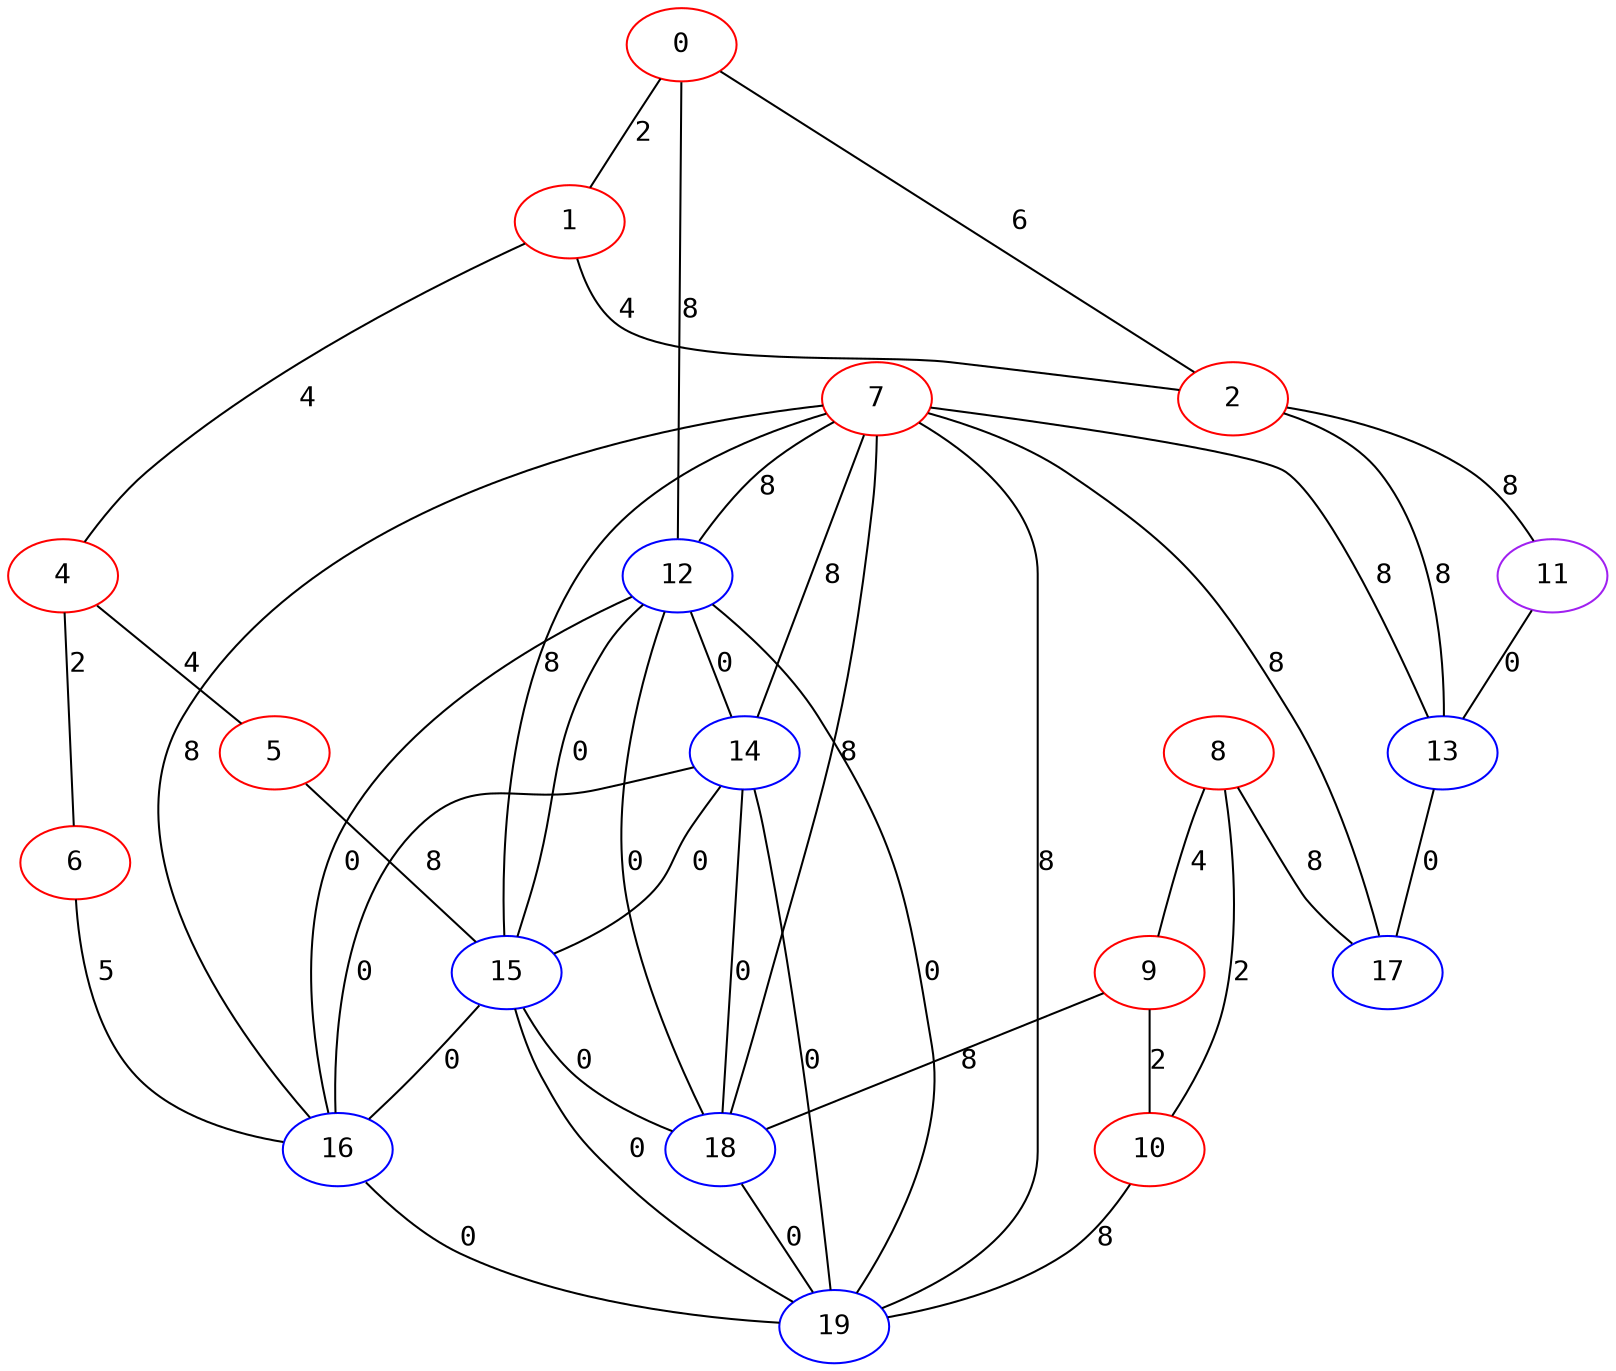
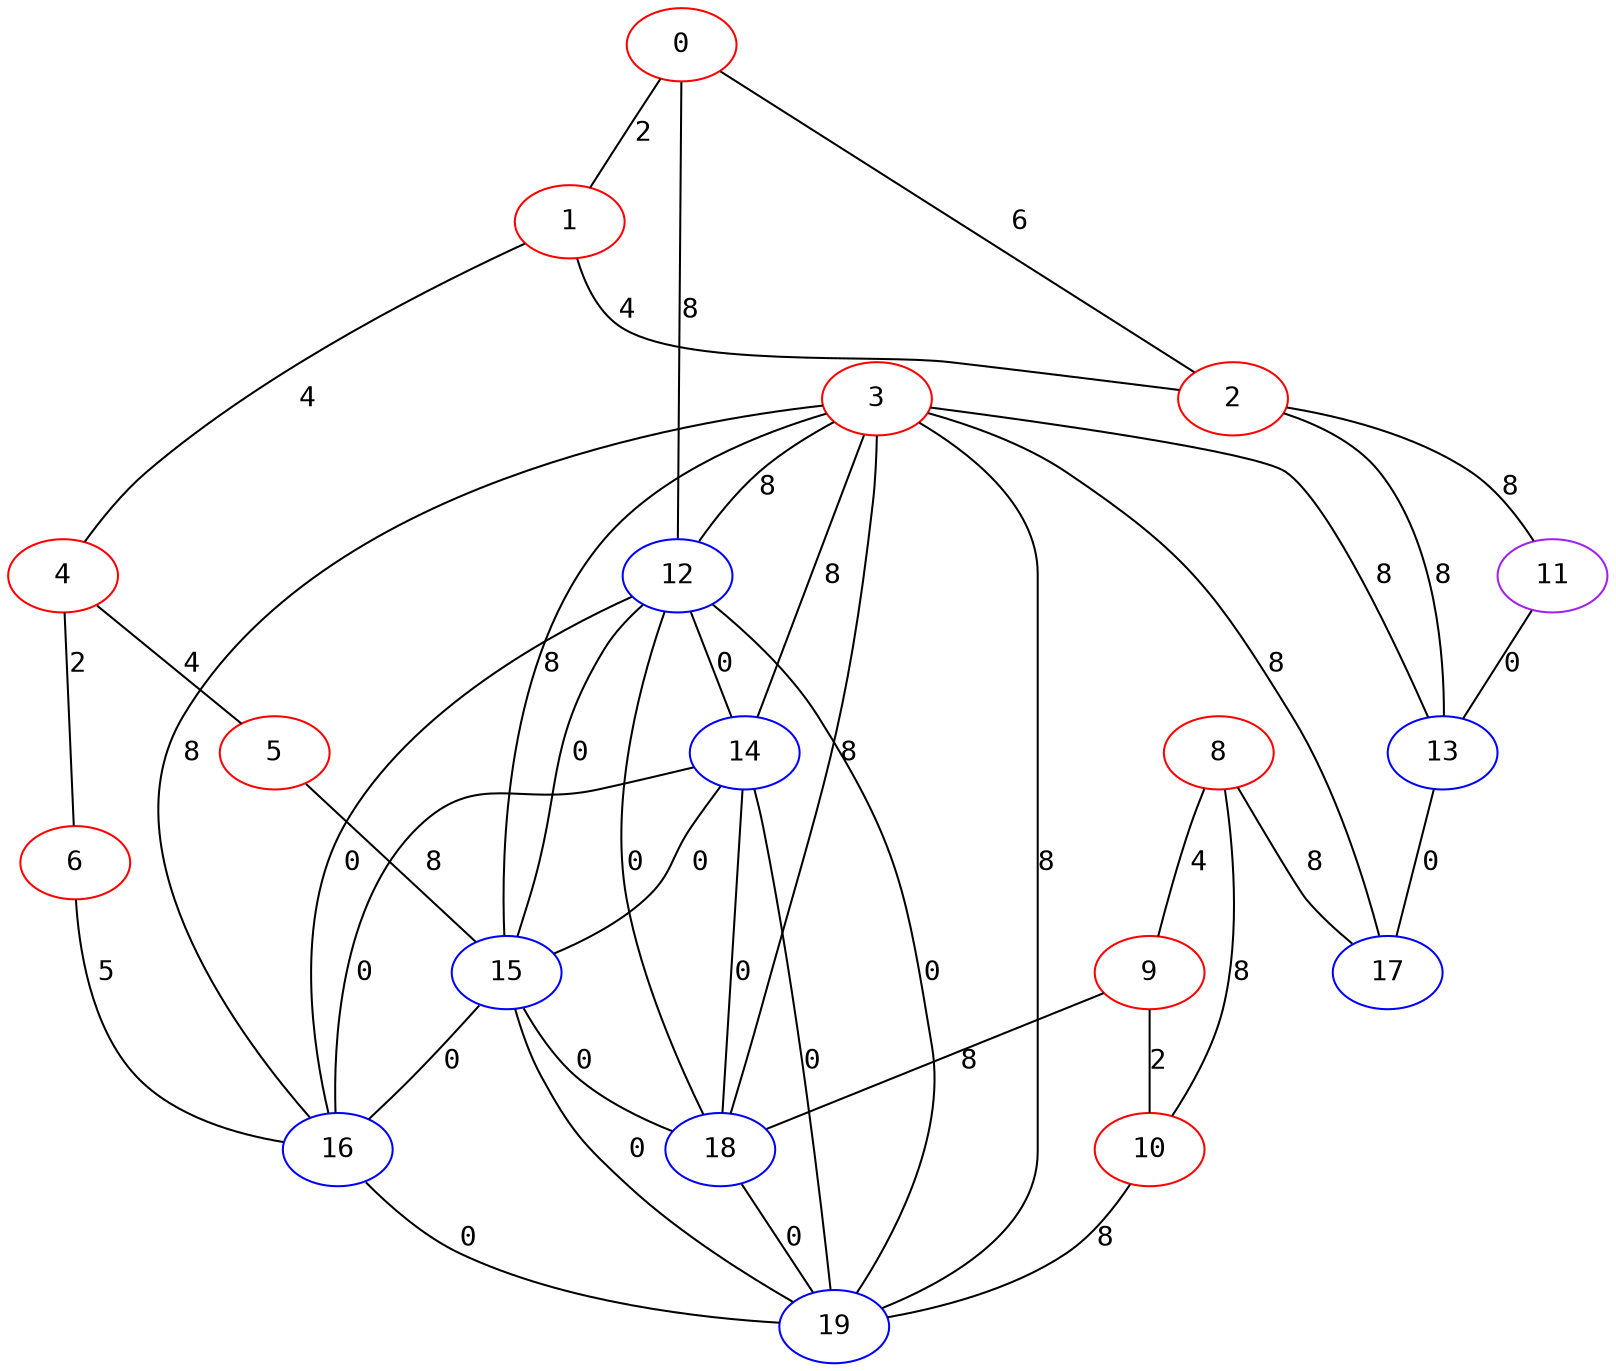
(877, 399) -> (877, 399)
(1242, 973) -> (1242, 973)
